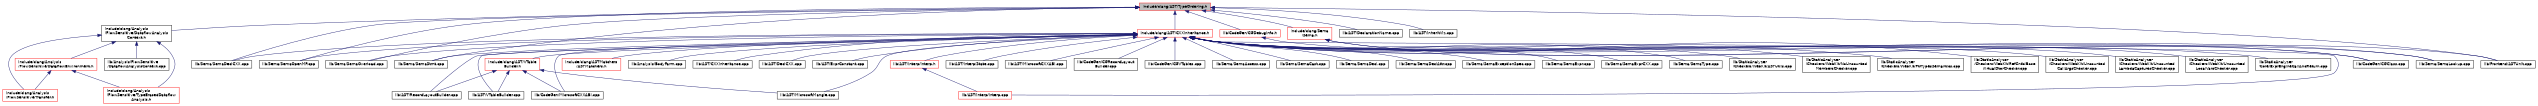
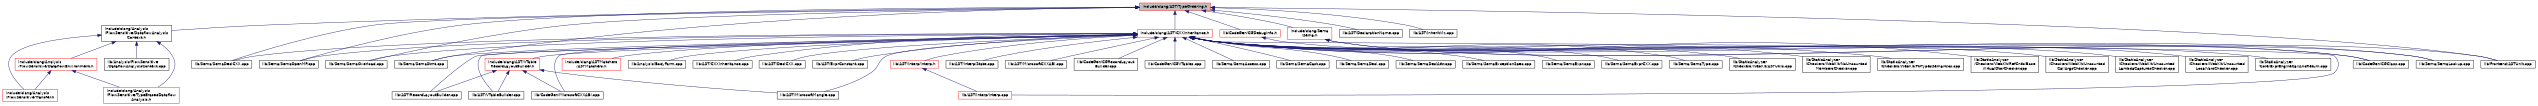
(512, 64) -> (512, 64)
